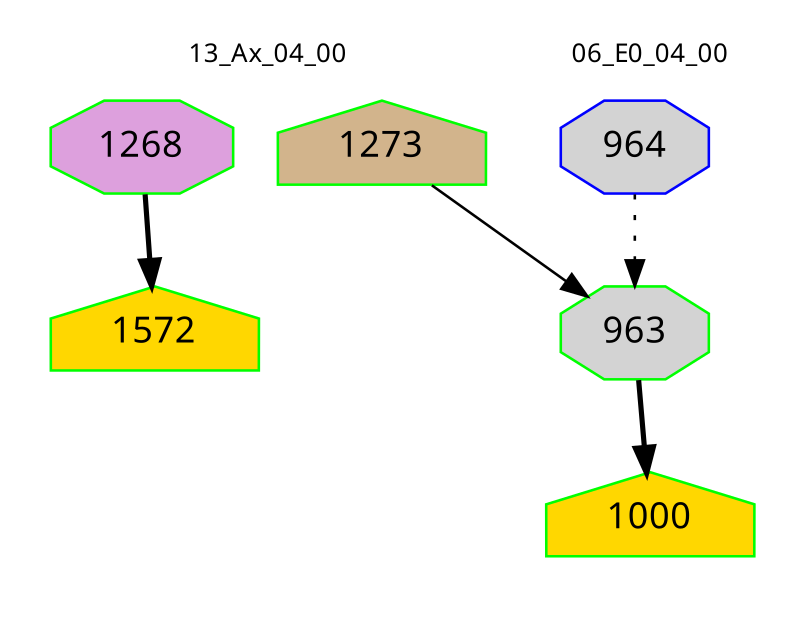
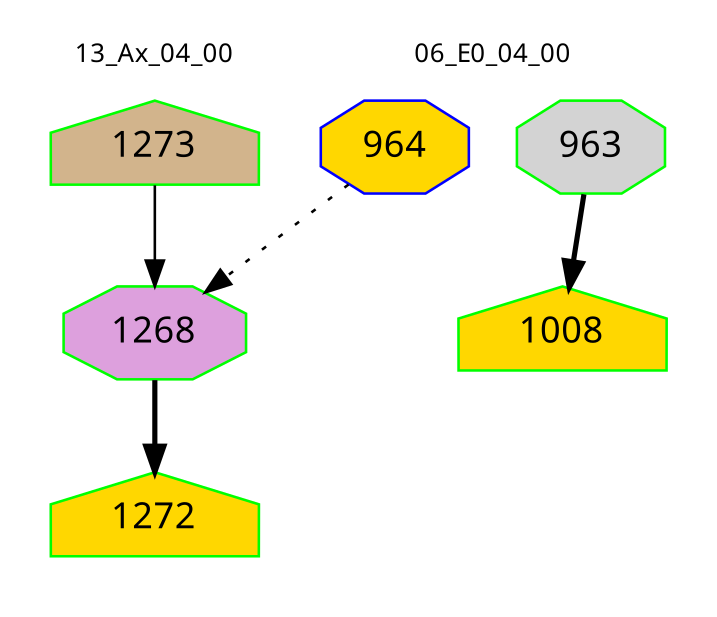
(635, 147) -> (395, 147)
(489, 226) -> (155, 223)
(635, 227) -> (263, 249)
(155, 333) -> (155, 519)
(650, 519) -> (563, 333)
